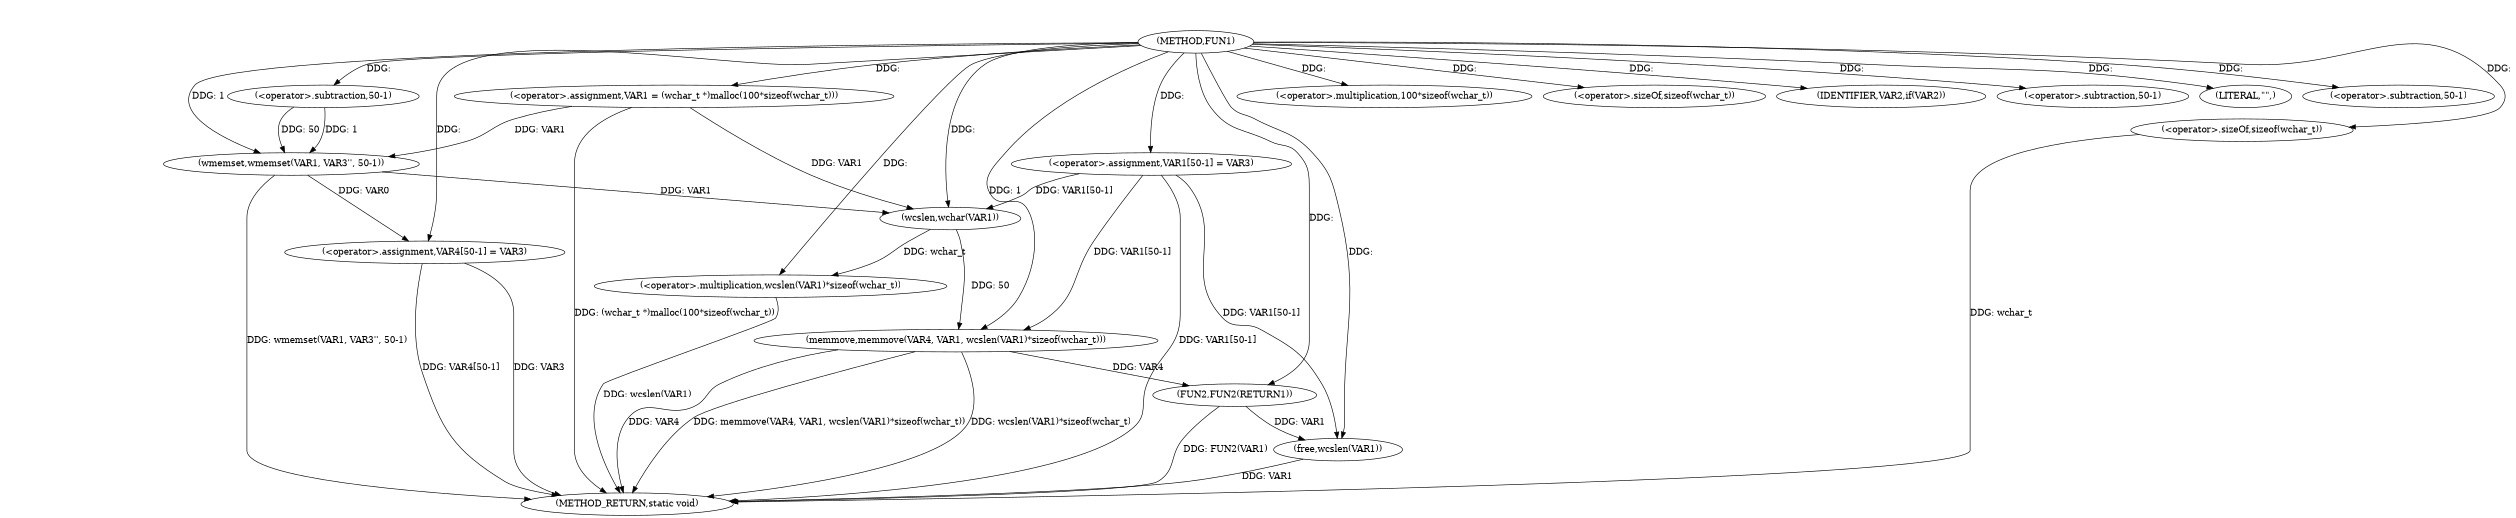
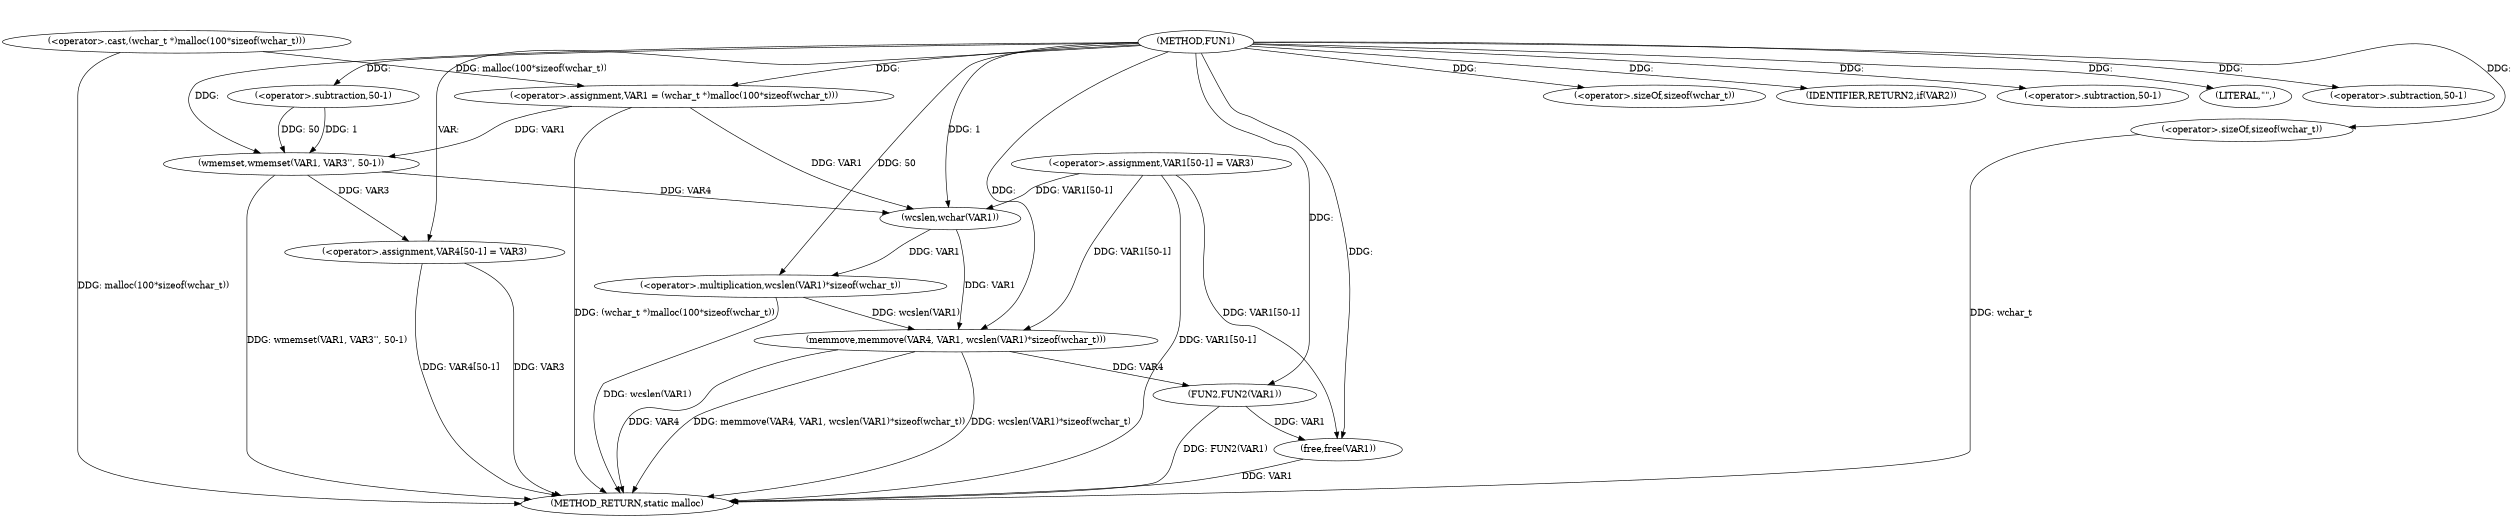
none -> (177, 42)
(1157, 95) -> none
(208, 96) -> (208, 96)
(1384, 96) -> none
(1881, 96) -> (1881, 96)
(450, 130) -> (450, 130)
(964, 130) -> (964, 130)
(897, 164) -> (897, 164)
(364, 191) -> (364, 191)
(686, 191) -> (686, 191)
(1005, 191) -> (1005, 191)
(935, 252) -> (935, 252)
(990, 286) -> (990, 286)
none -> (856, 313)
(1235, 395) -> (1235, 395)
(1338, 450) -> (1338, 450)
(627, 504) -> (627, 504)
